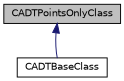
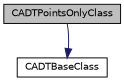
(56, 46) -> (69, 36)
